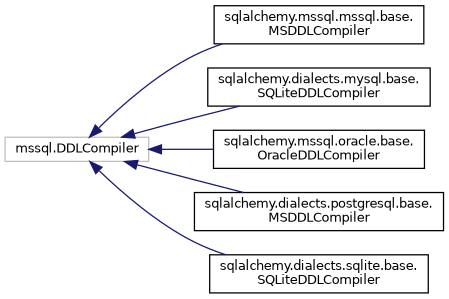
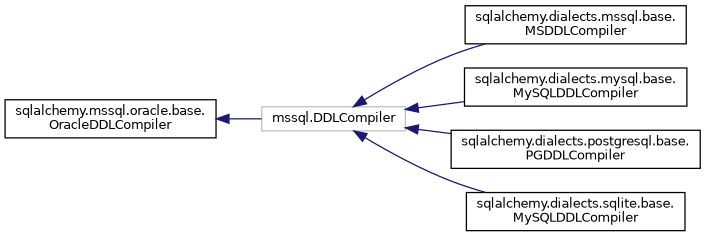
(319, 25) -> (576, 25)
(319, 87) -> (576, 87)
(188, 149) -> (245, 119)
(319, 212) -> (576, 149)
(319, 274) -> (576, 212)
